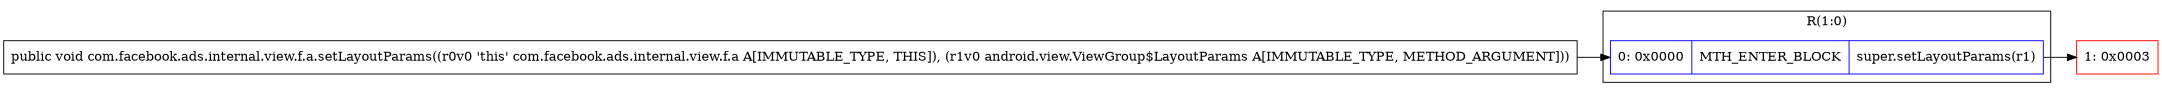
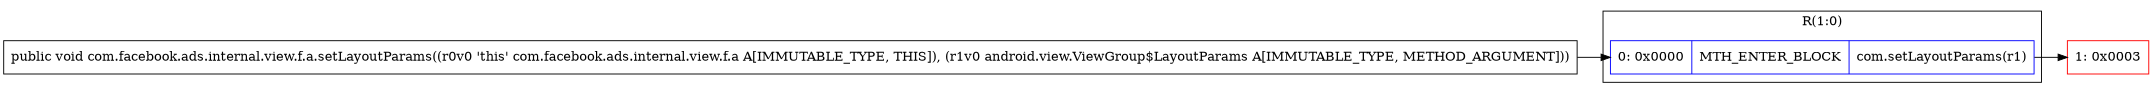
(1946, 57) -> (1942, 57)
